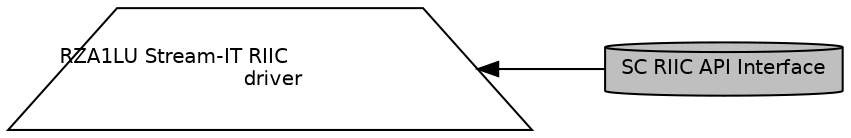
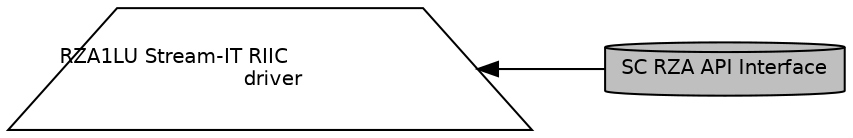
(724, 69) -> (725, 69)
